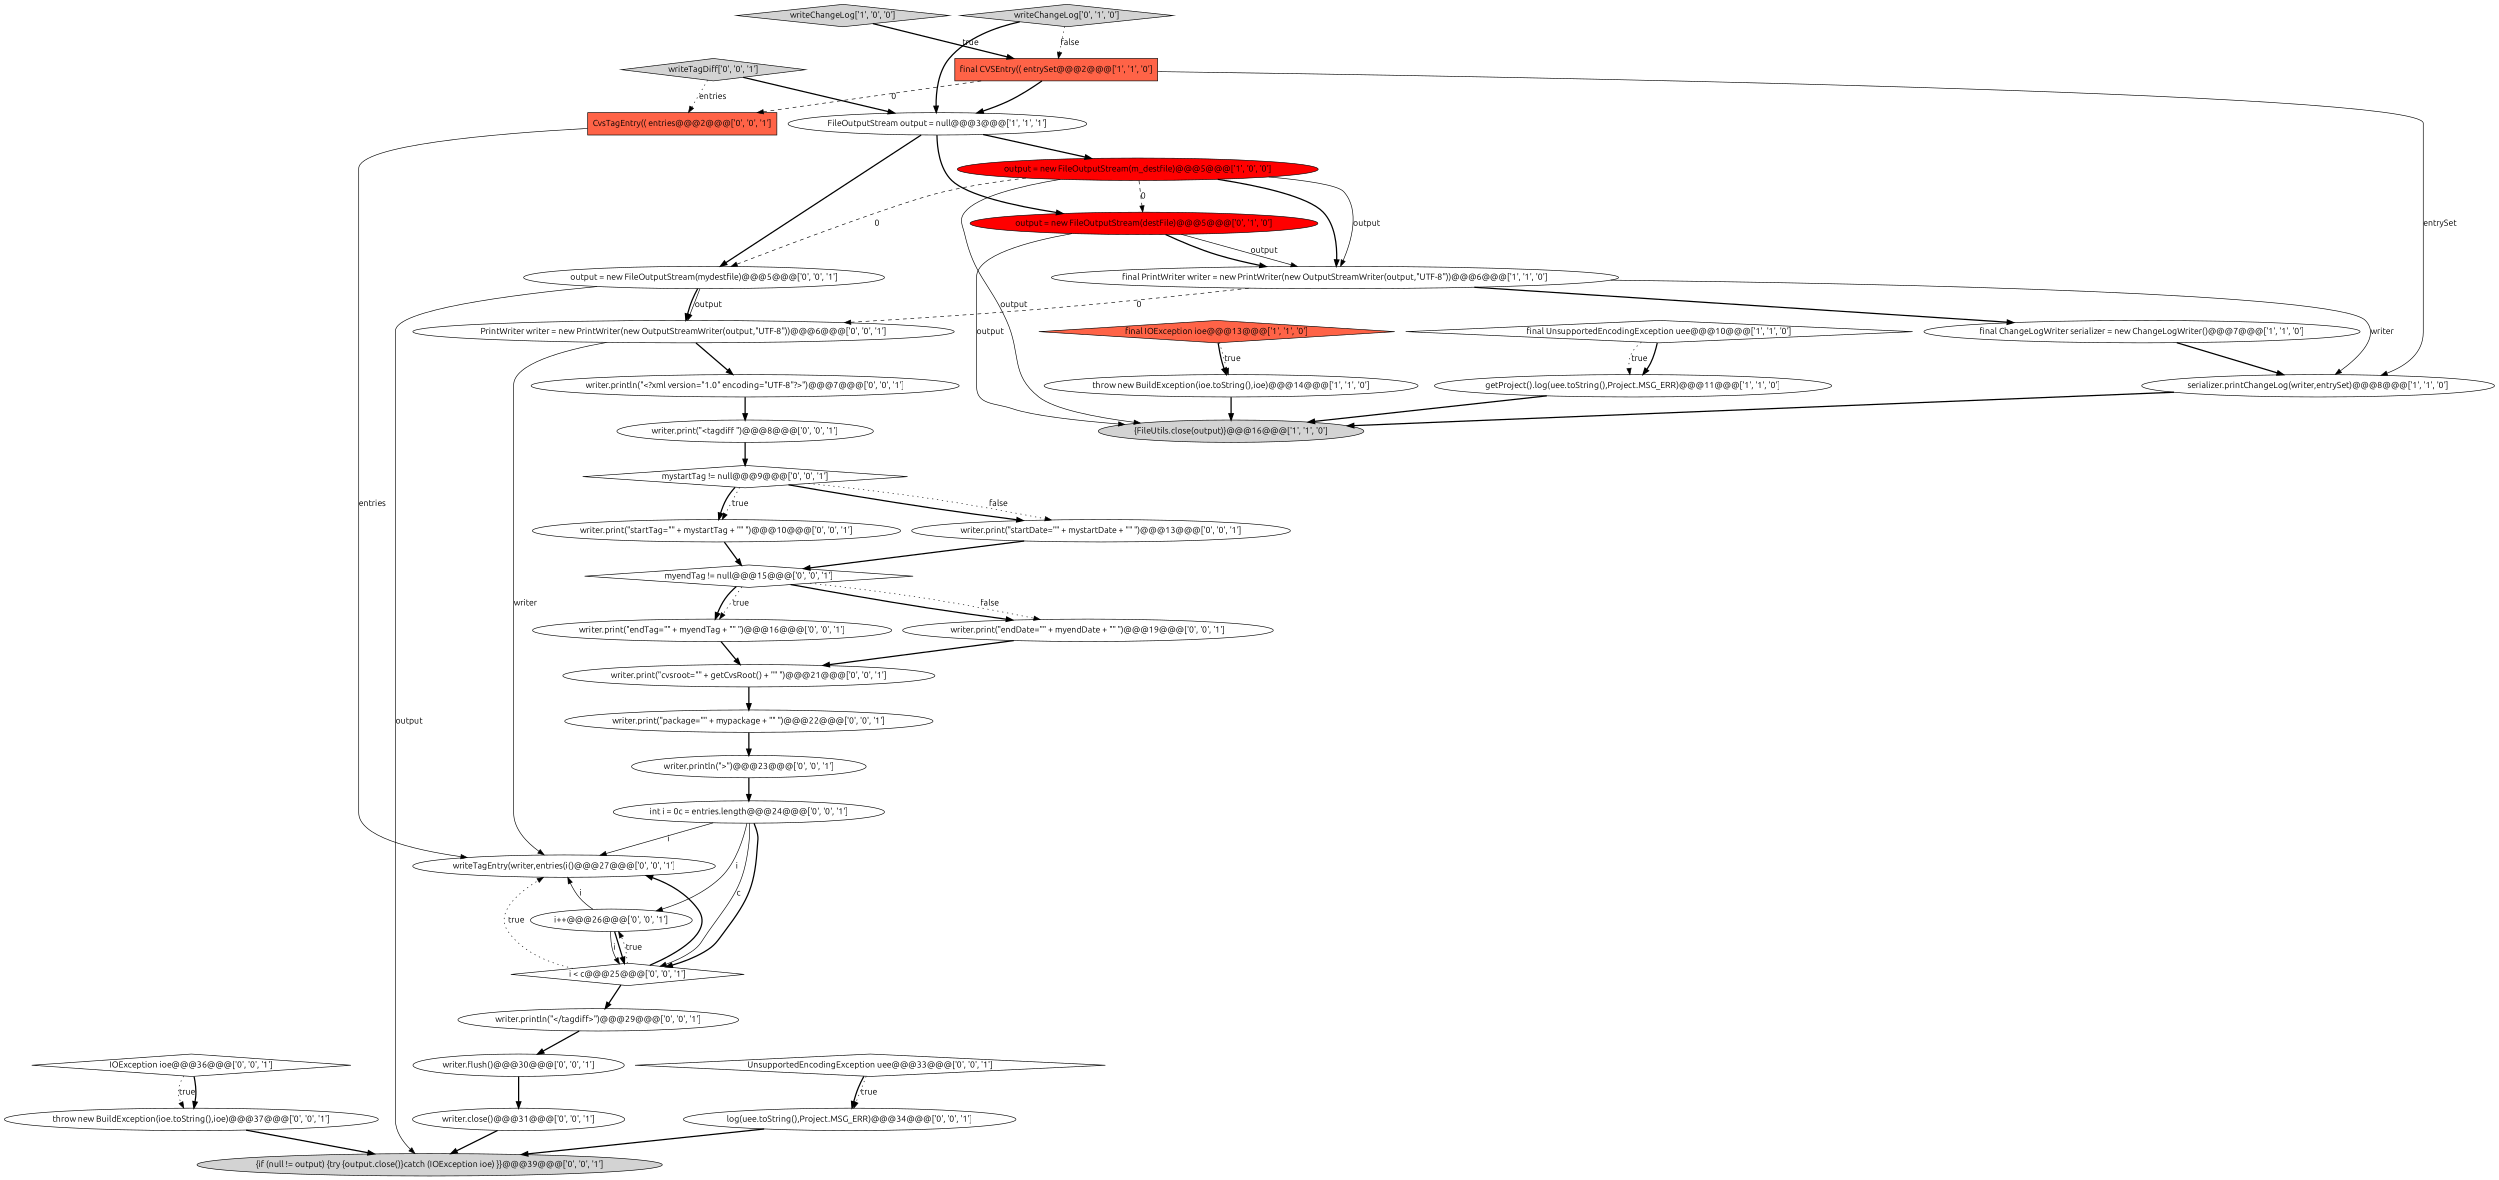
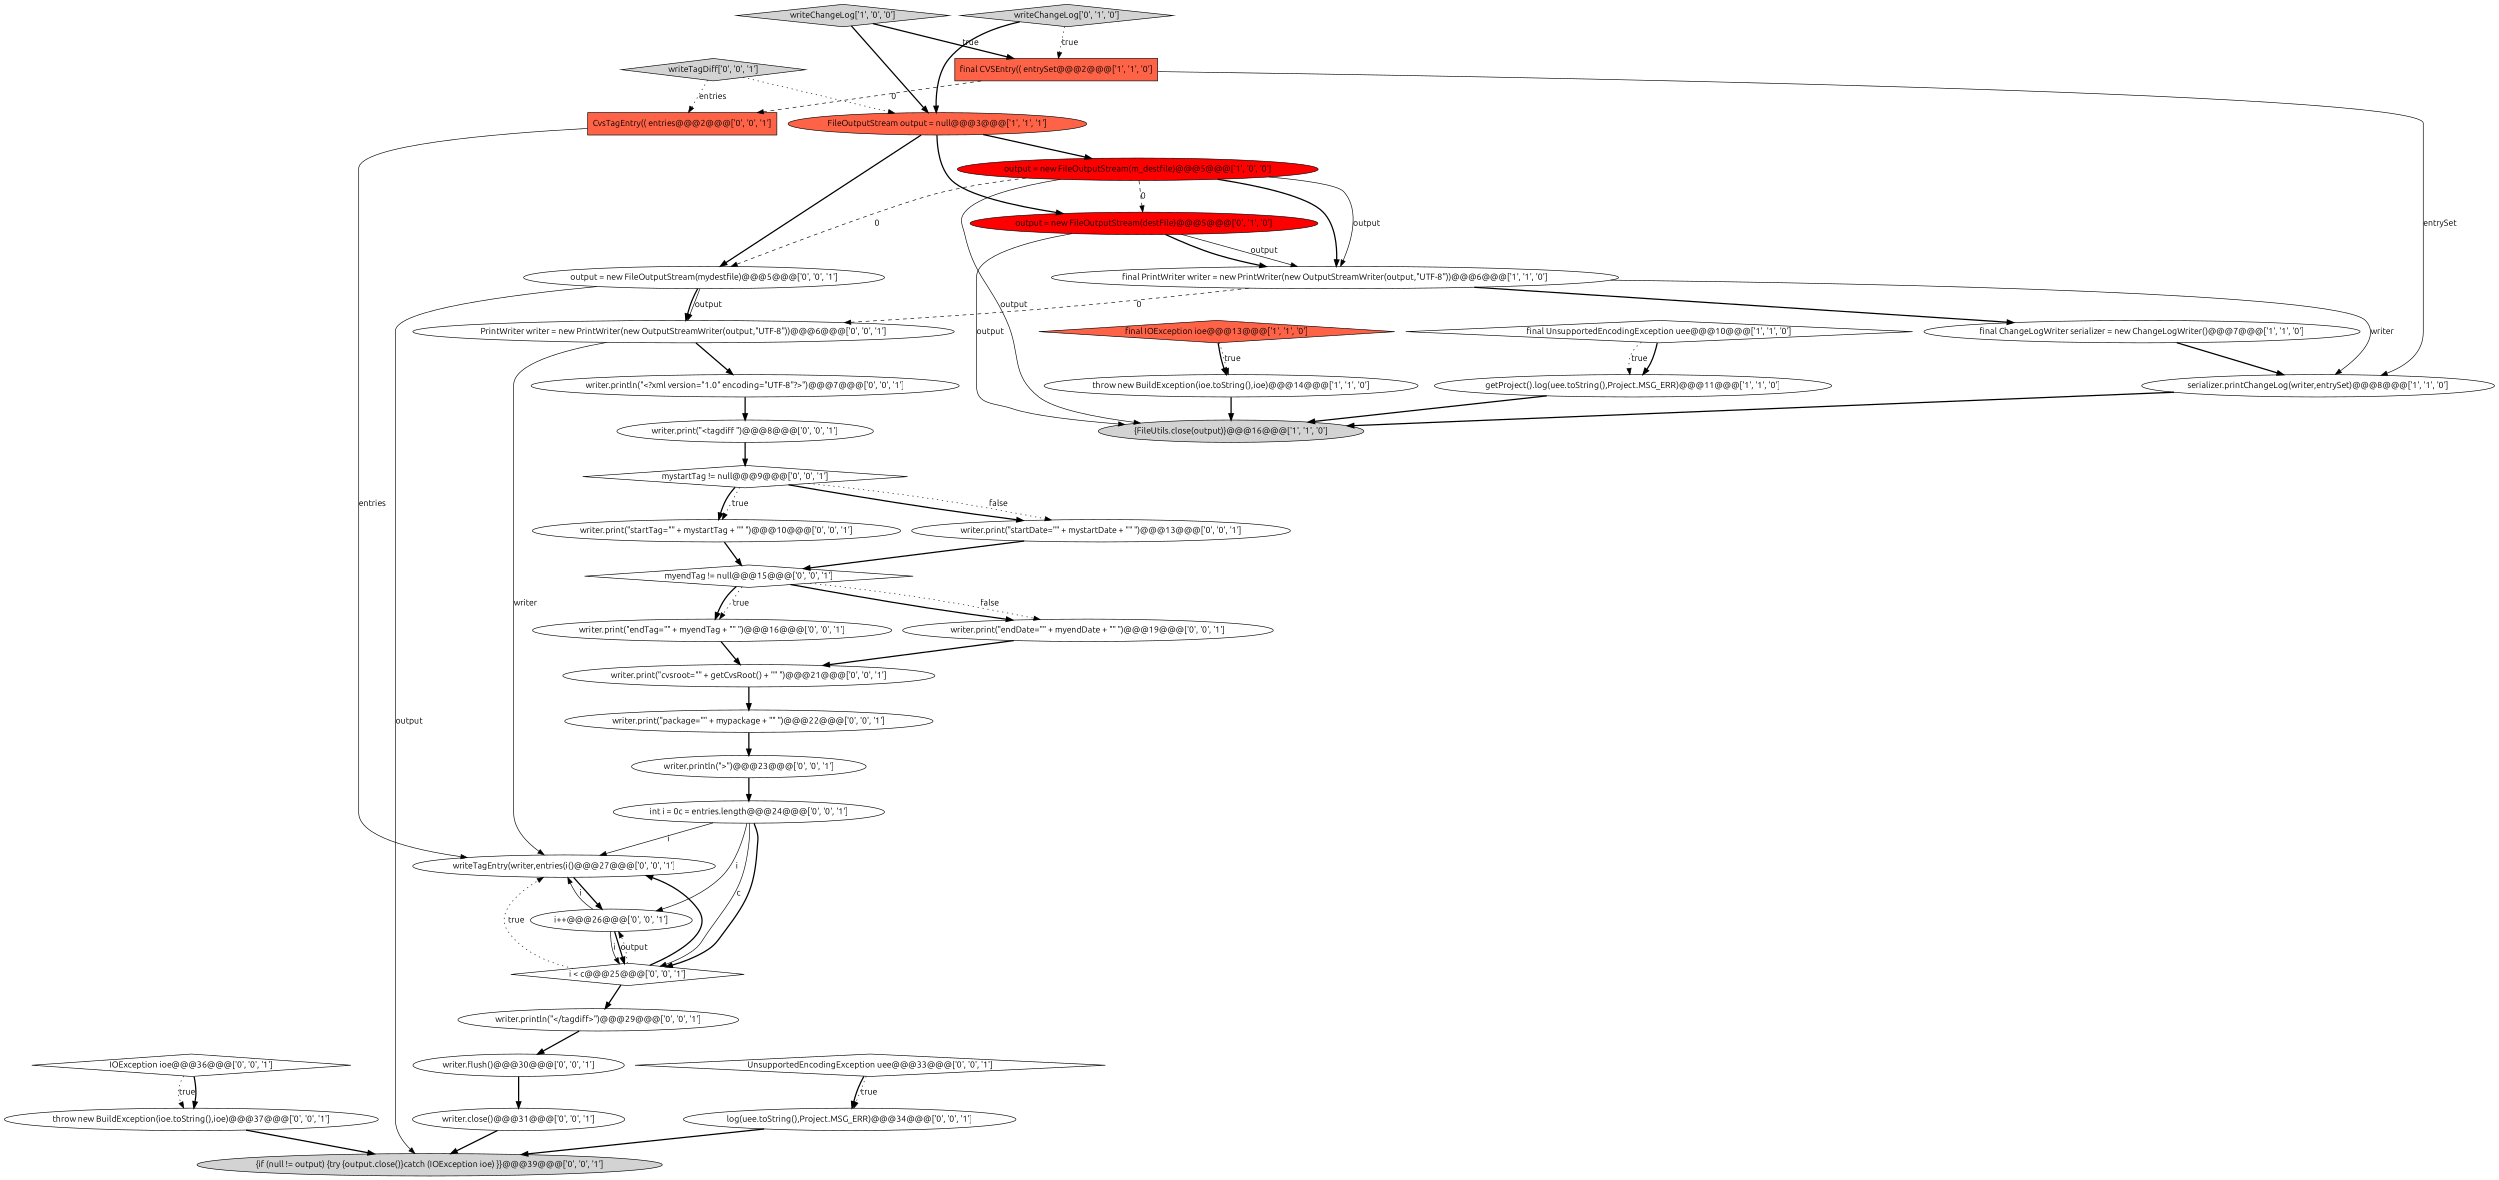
(1070, 43) -> (1070, 43)
(816, 94) -> (816, 94)
(1014, 98) -> (888, 67)
(937, 124) -> (937, 124)
none -> (586, 891)
(634, 947) -> (634, 947)
